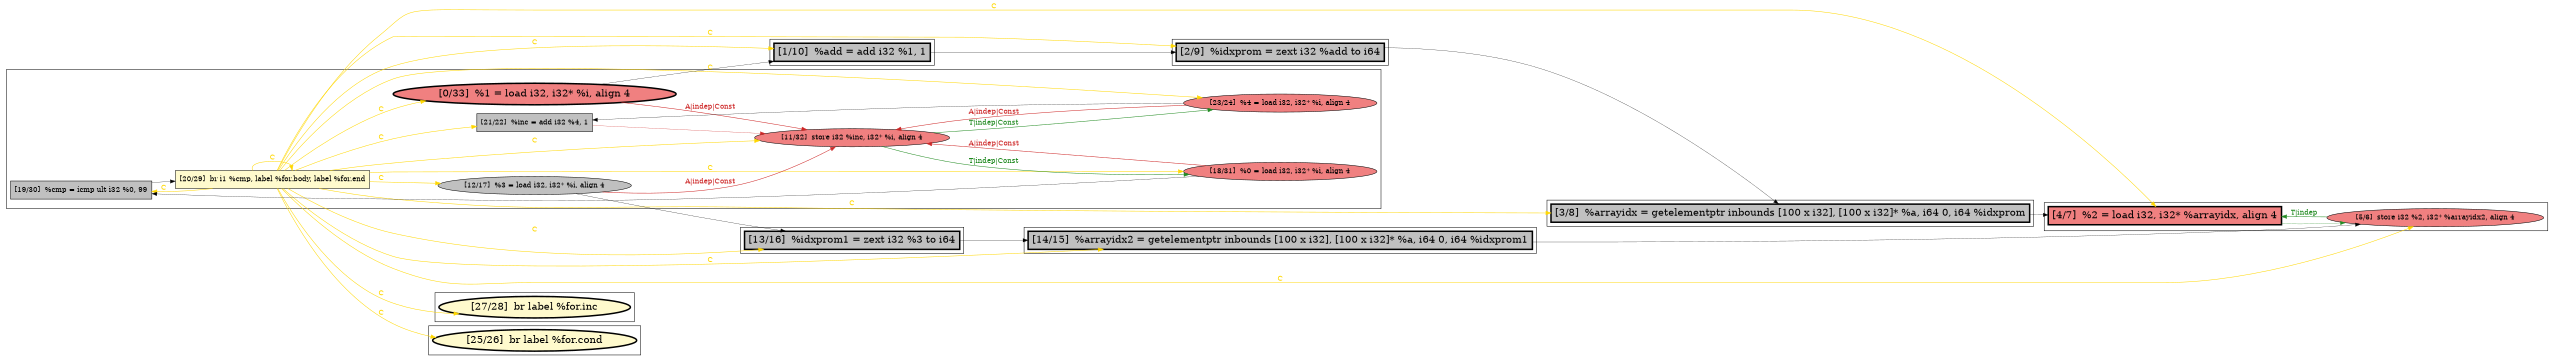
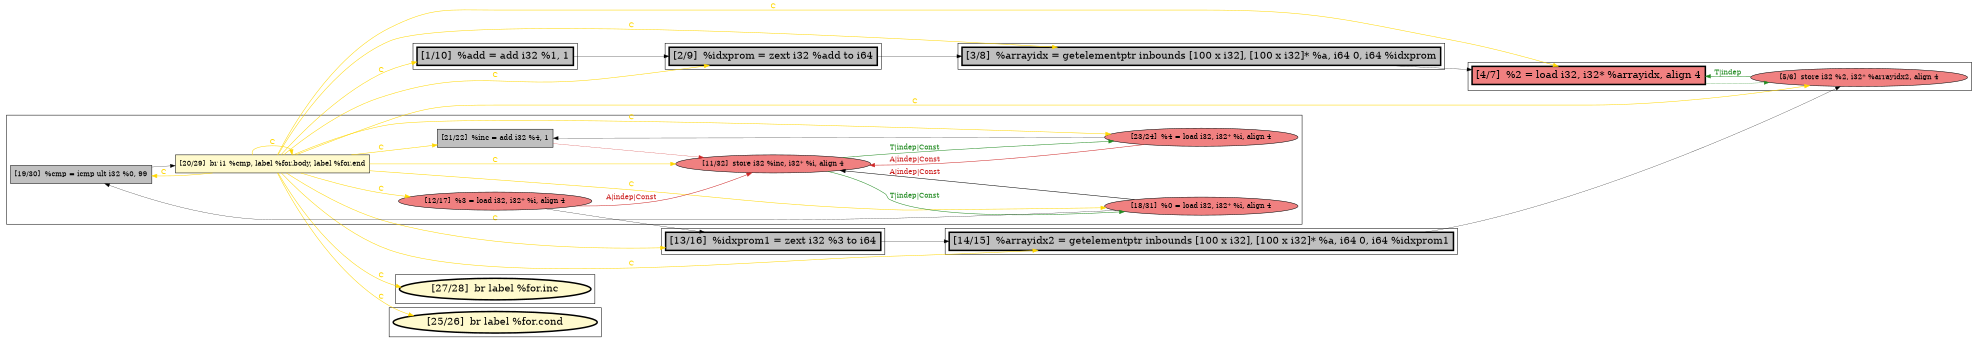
(535, 94) -> none
(1069, 155) -> (990, 185)
(535, 186) -> (495, 201)
